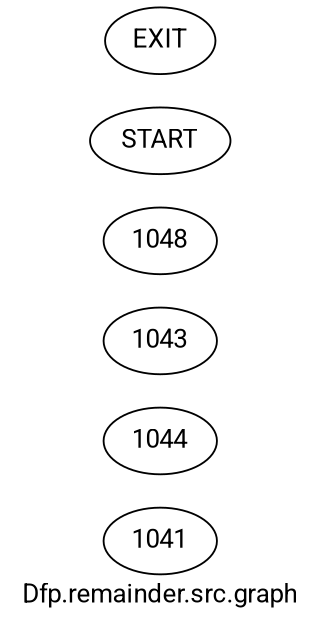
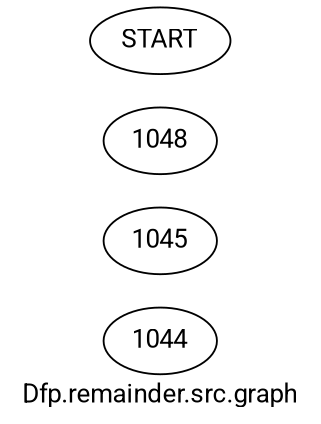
(160, 41) -> none
(160, 341) -> (160, 241)
(160, 541) -> none
